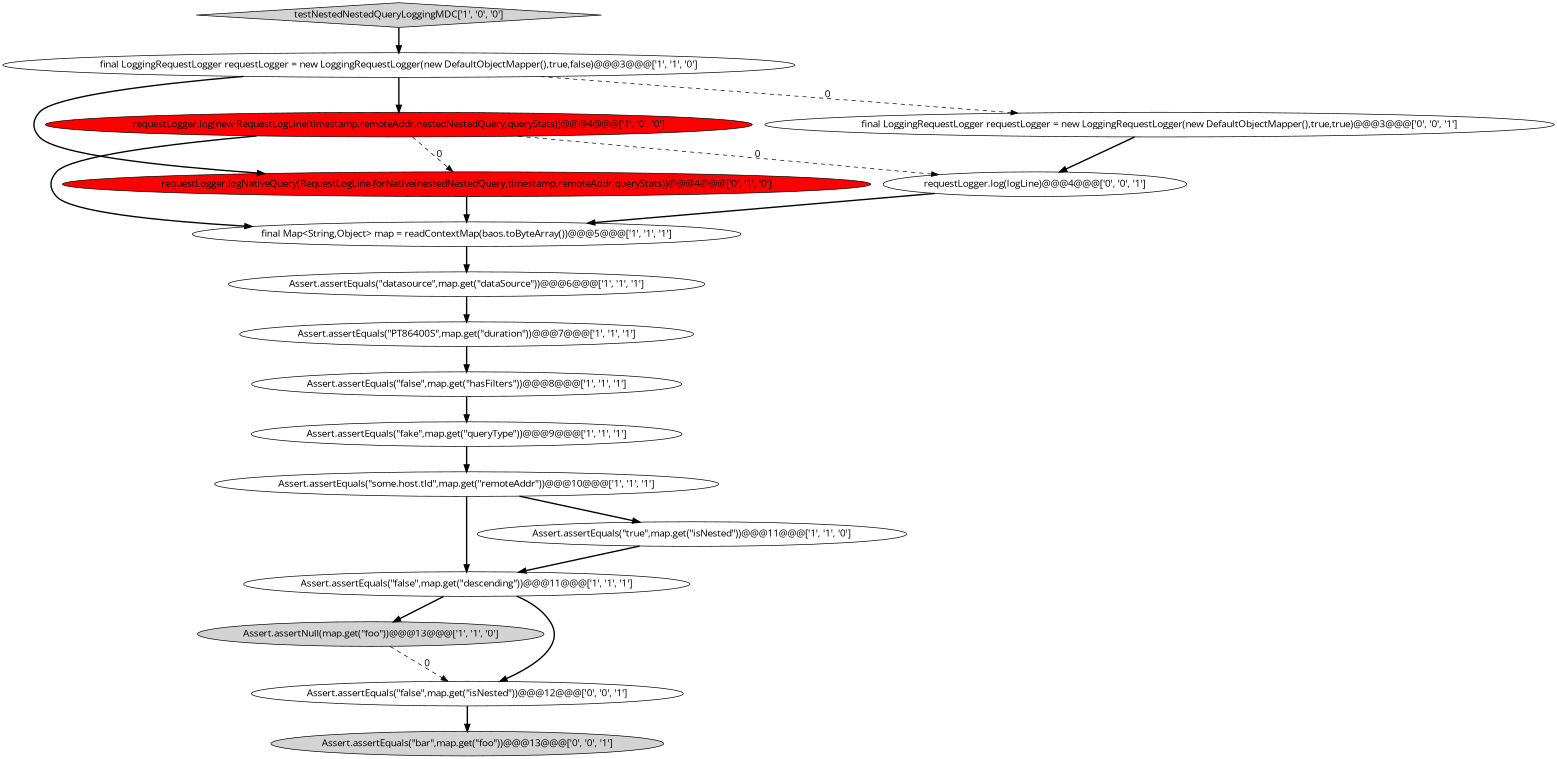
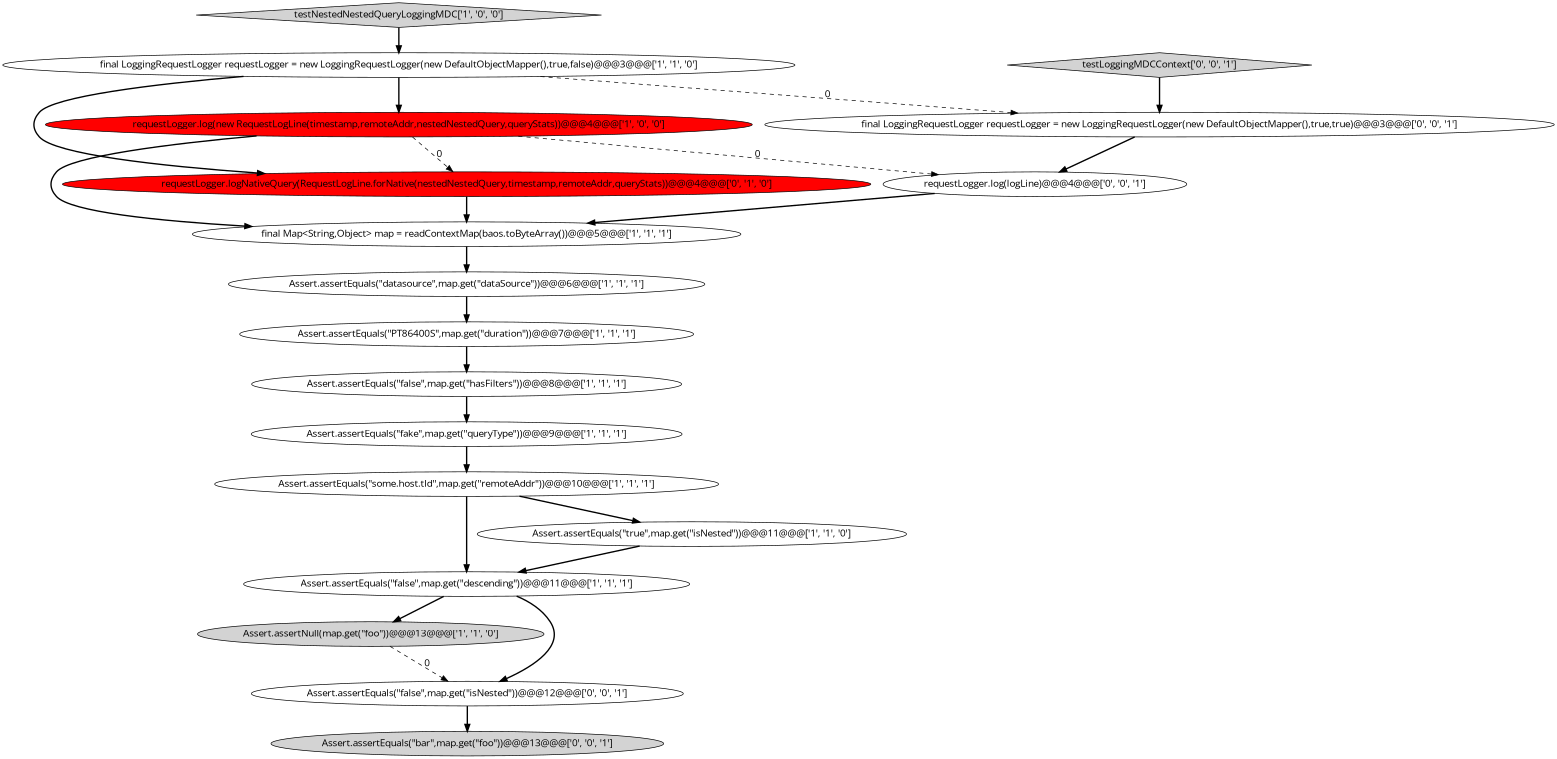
none -> (1160, 65)
